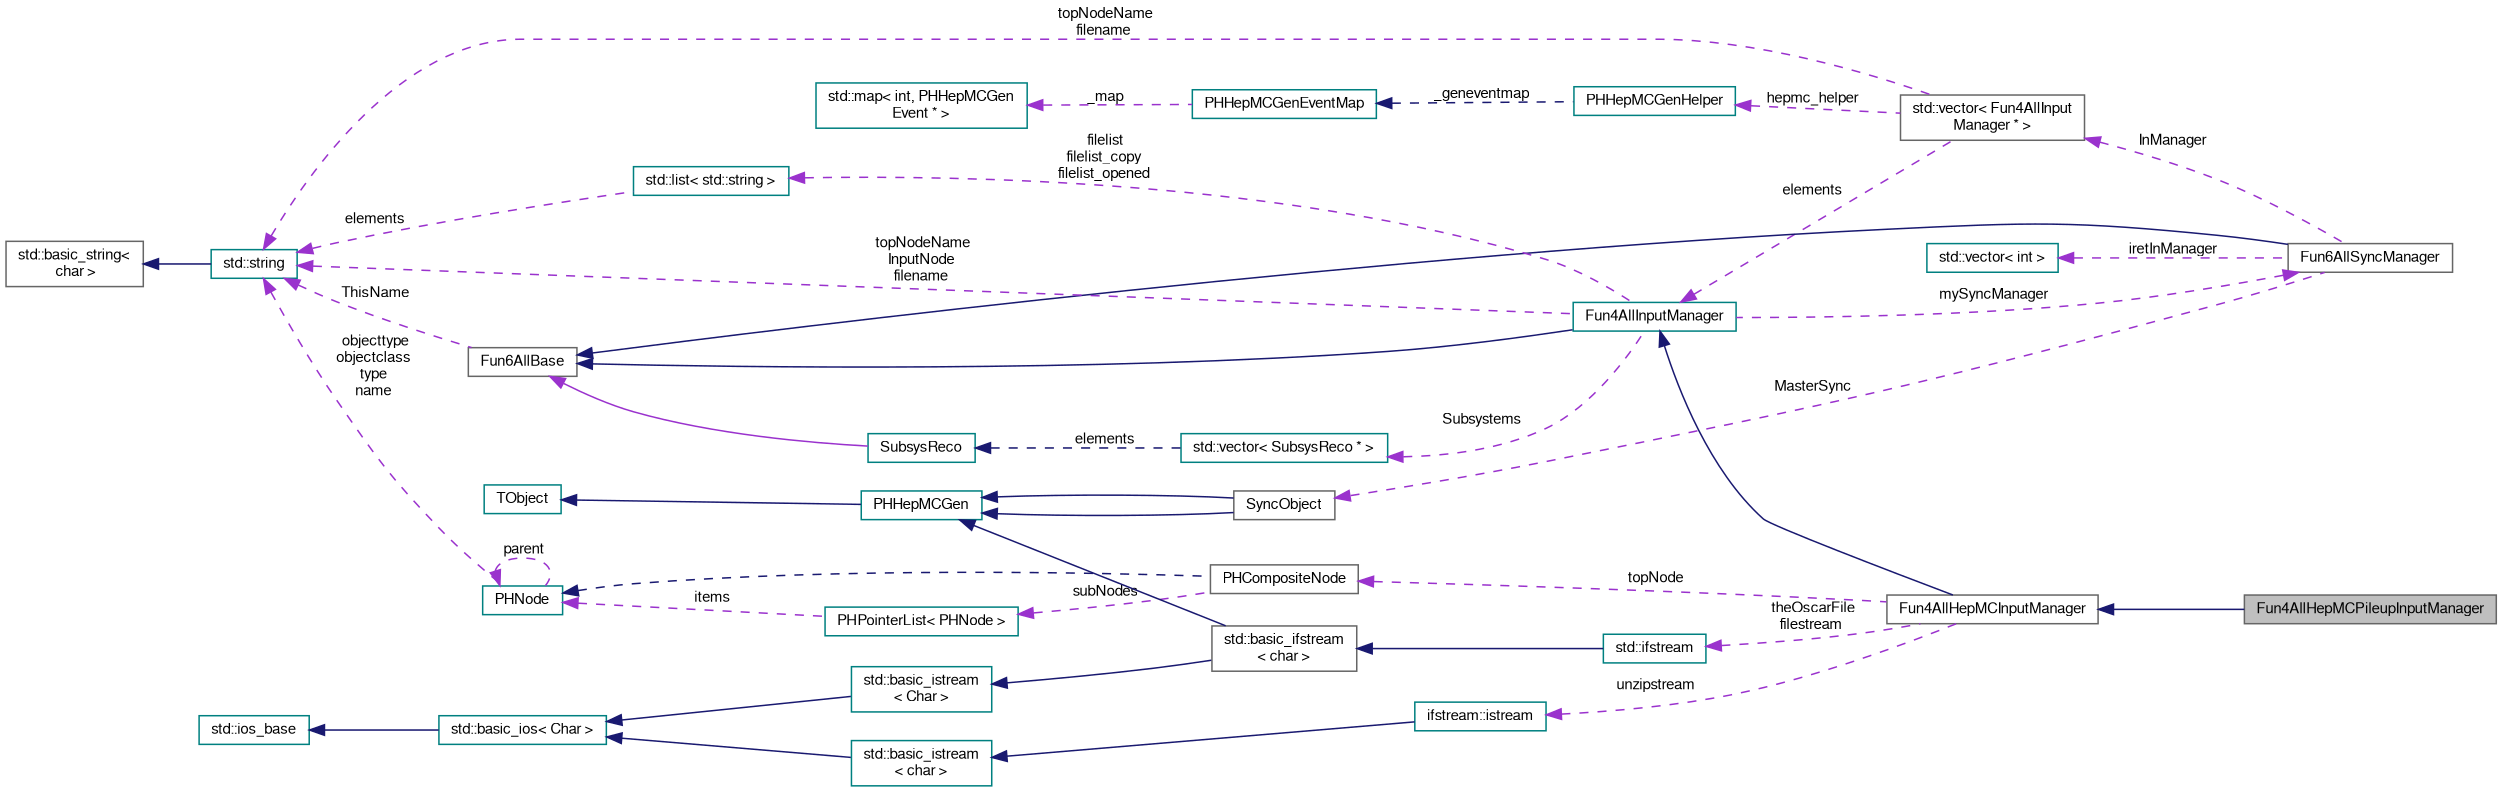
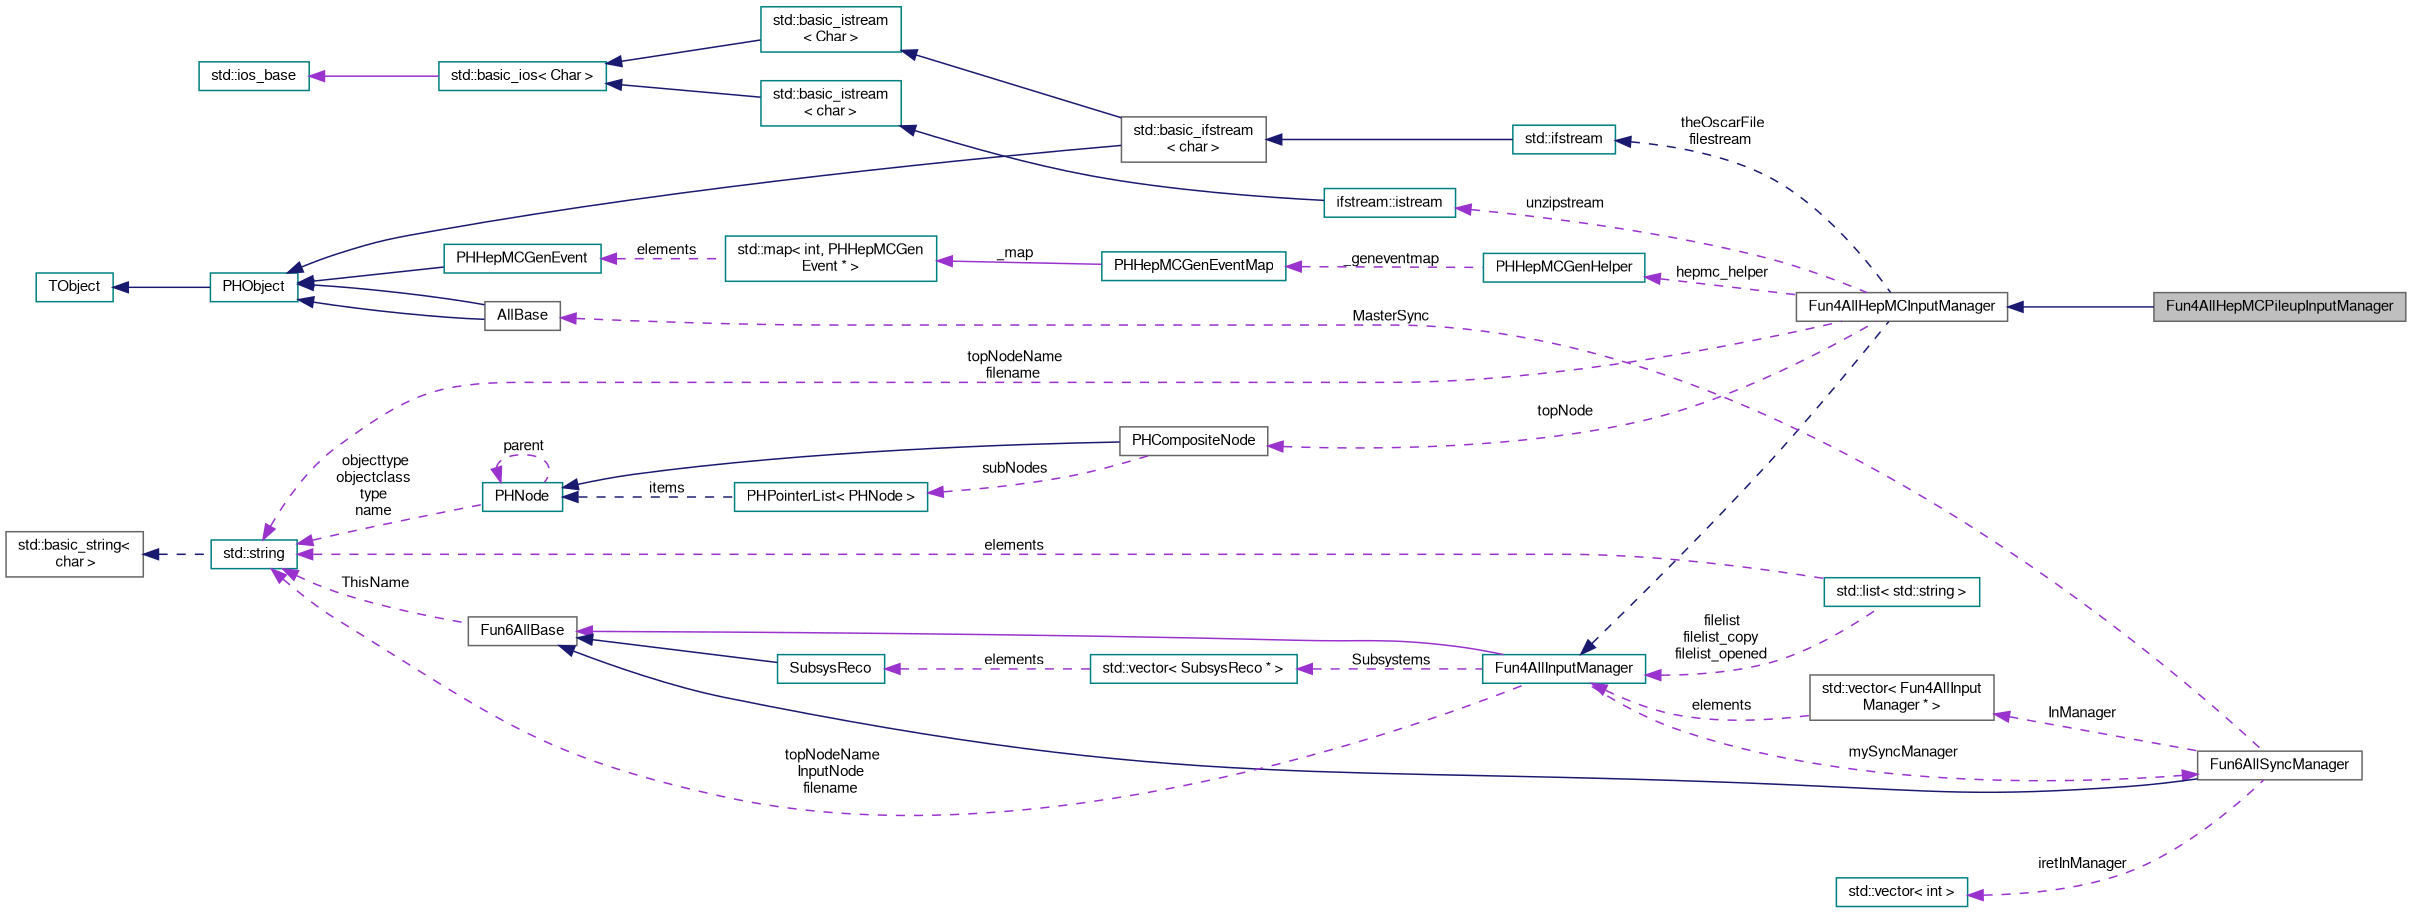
(1064, 39) -> (1032, 382)
(1483, 102) -> (1392, 267)
(1118, 105) -> (1027, 263)
(1826, 109) -> (1728, 287)
(1226, 197) -> (1777, 660)
none -> (523, 259)
(185, 264) -> (185, 554)
(1083, 365) -> (1048, 635)
(712, 429) -> (685, 651)
(1086, 448) -> (995, 669)
(922, 505) -> (254, 287)
(1284, 505) -> (523, 316)
(1765, 520) -> (1746, 488)
(894, 573) -> (848, 454)
(701, 610) -> (656, 497)
(1821, 638) -> (1780, 184)
(382, 730) -> (382, 76)
